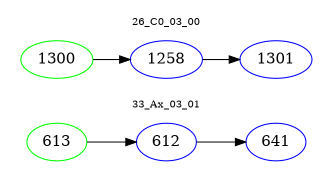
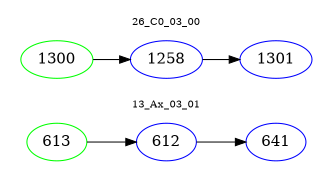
(166, 105) -> (166, 105)
